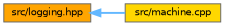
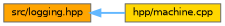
(173, 13) -> (173, 13)
